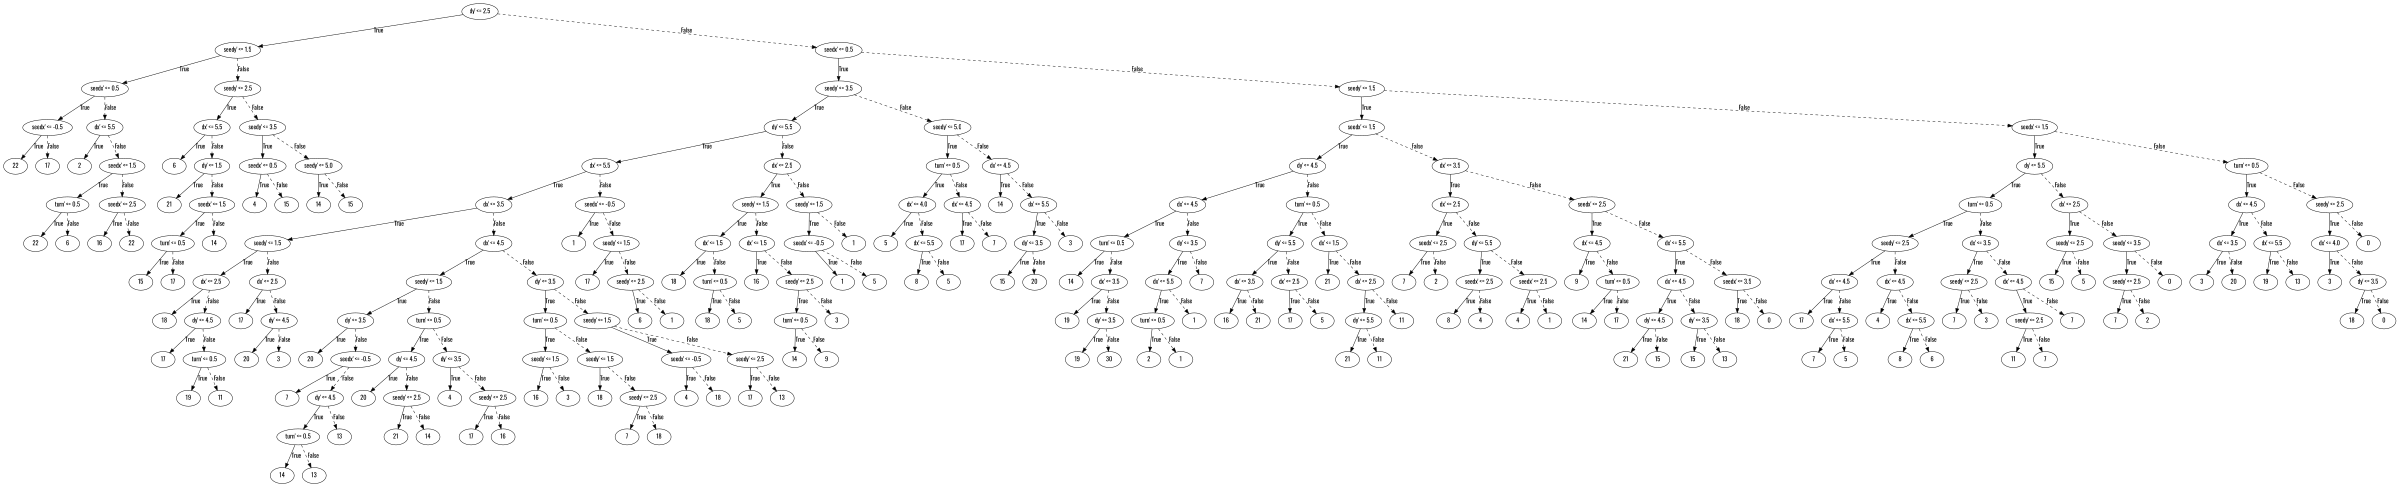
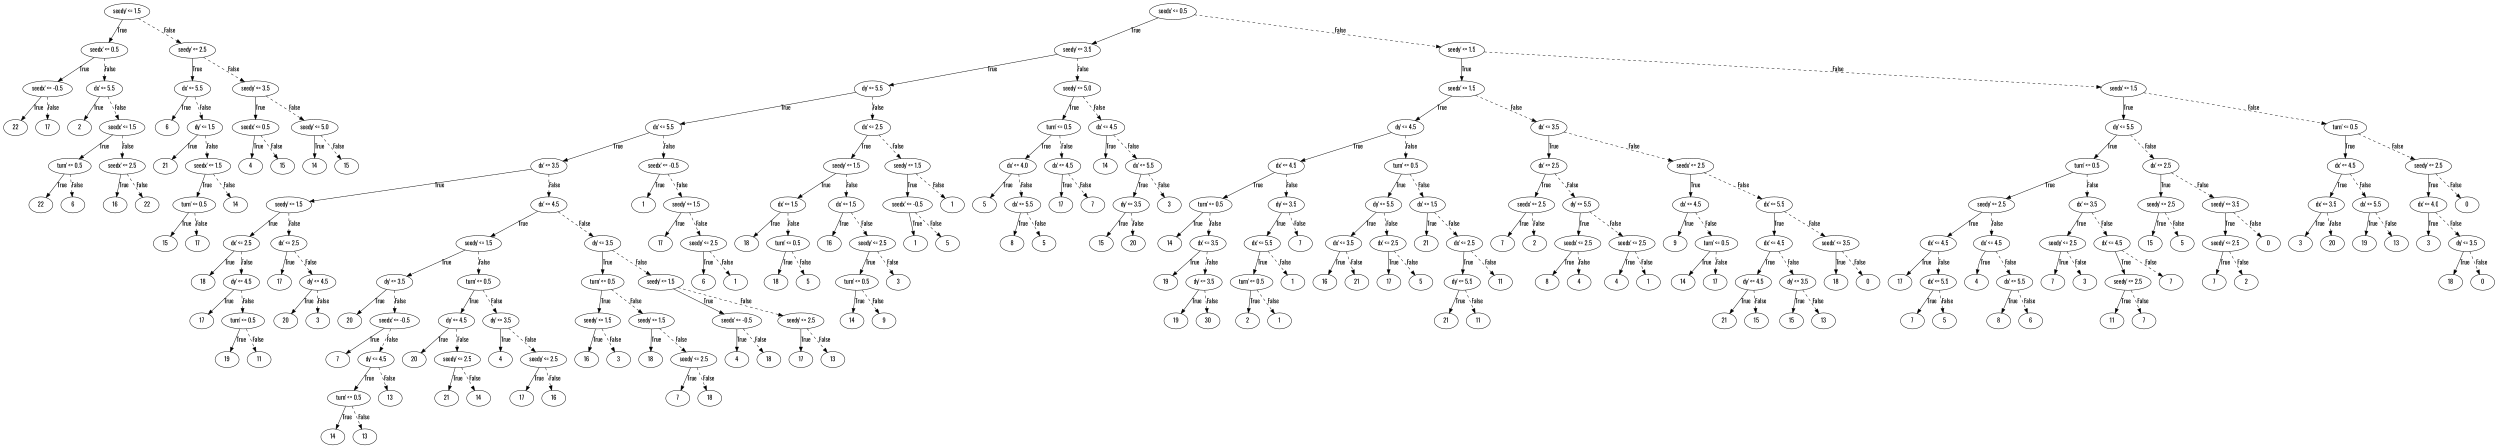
(480, 12) -> none
